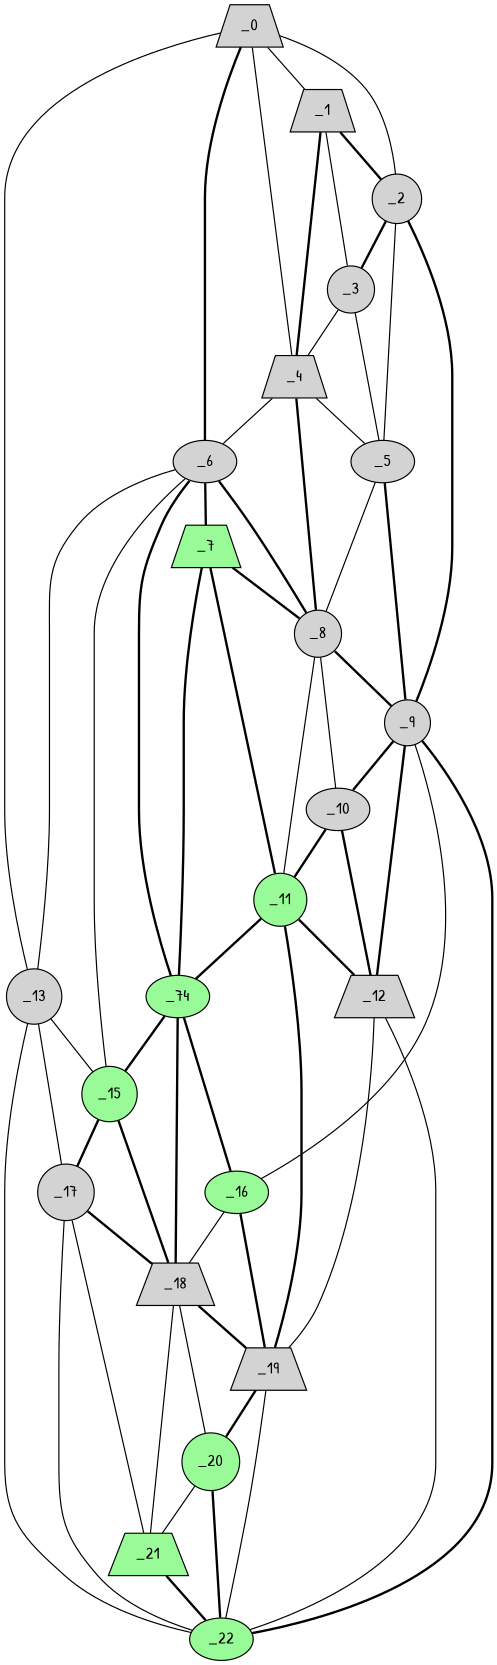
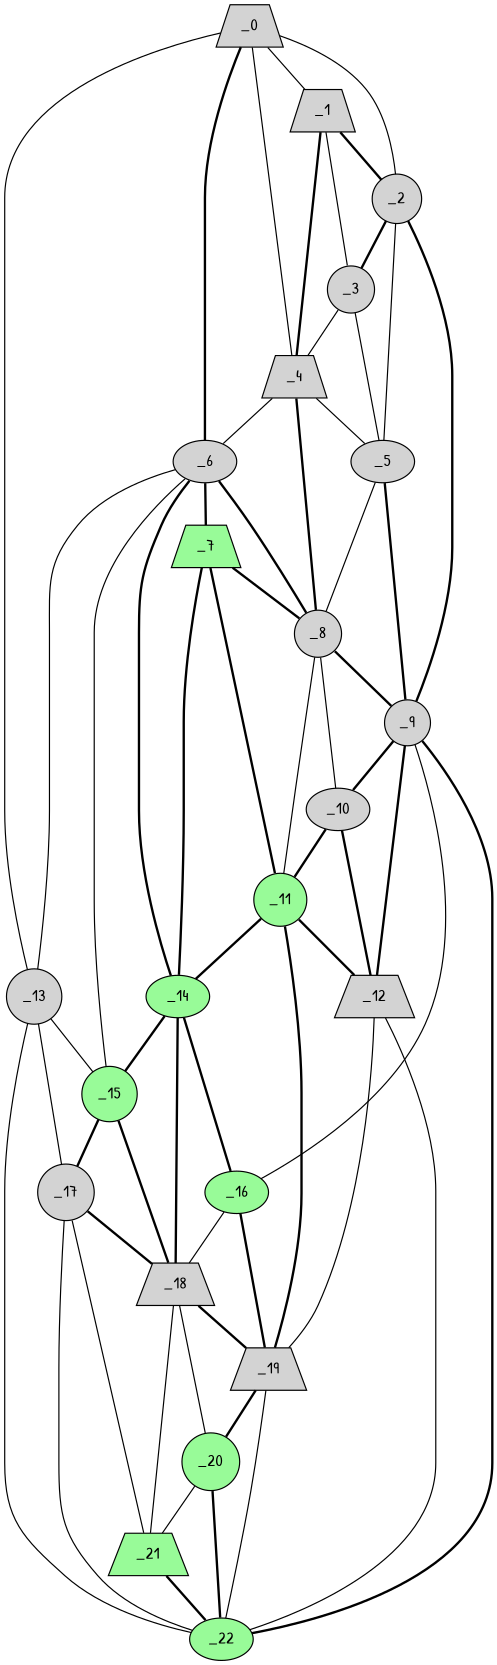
(178, 997) -> (178, 997)
